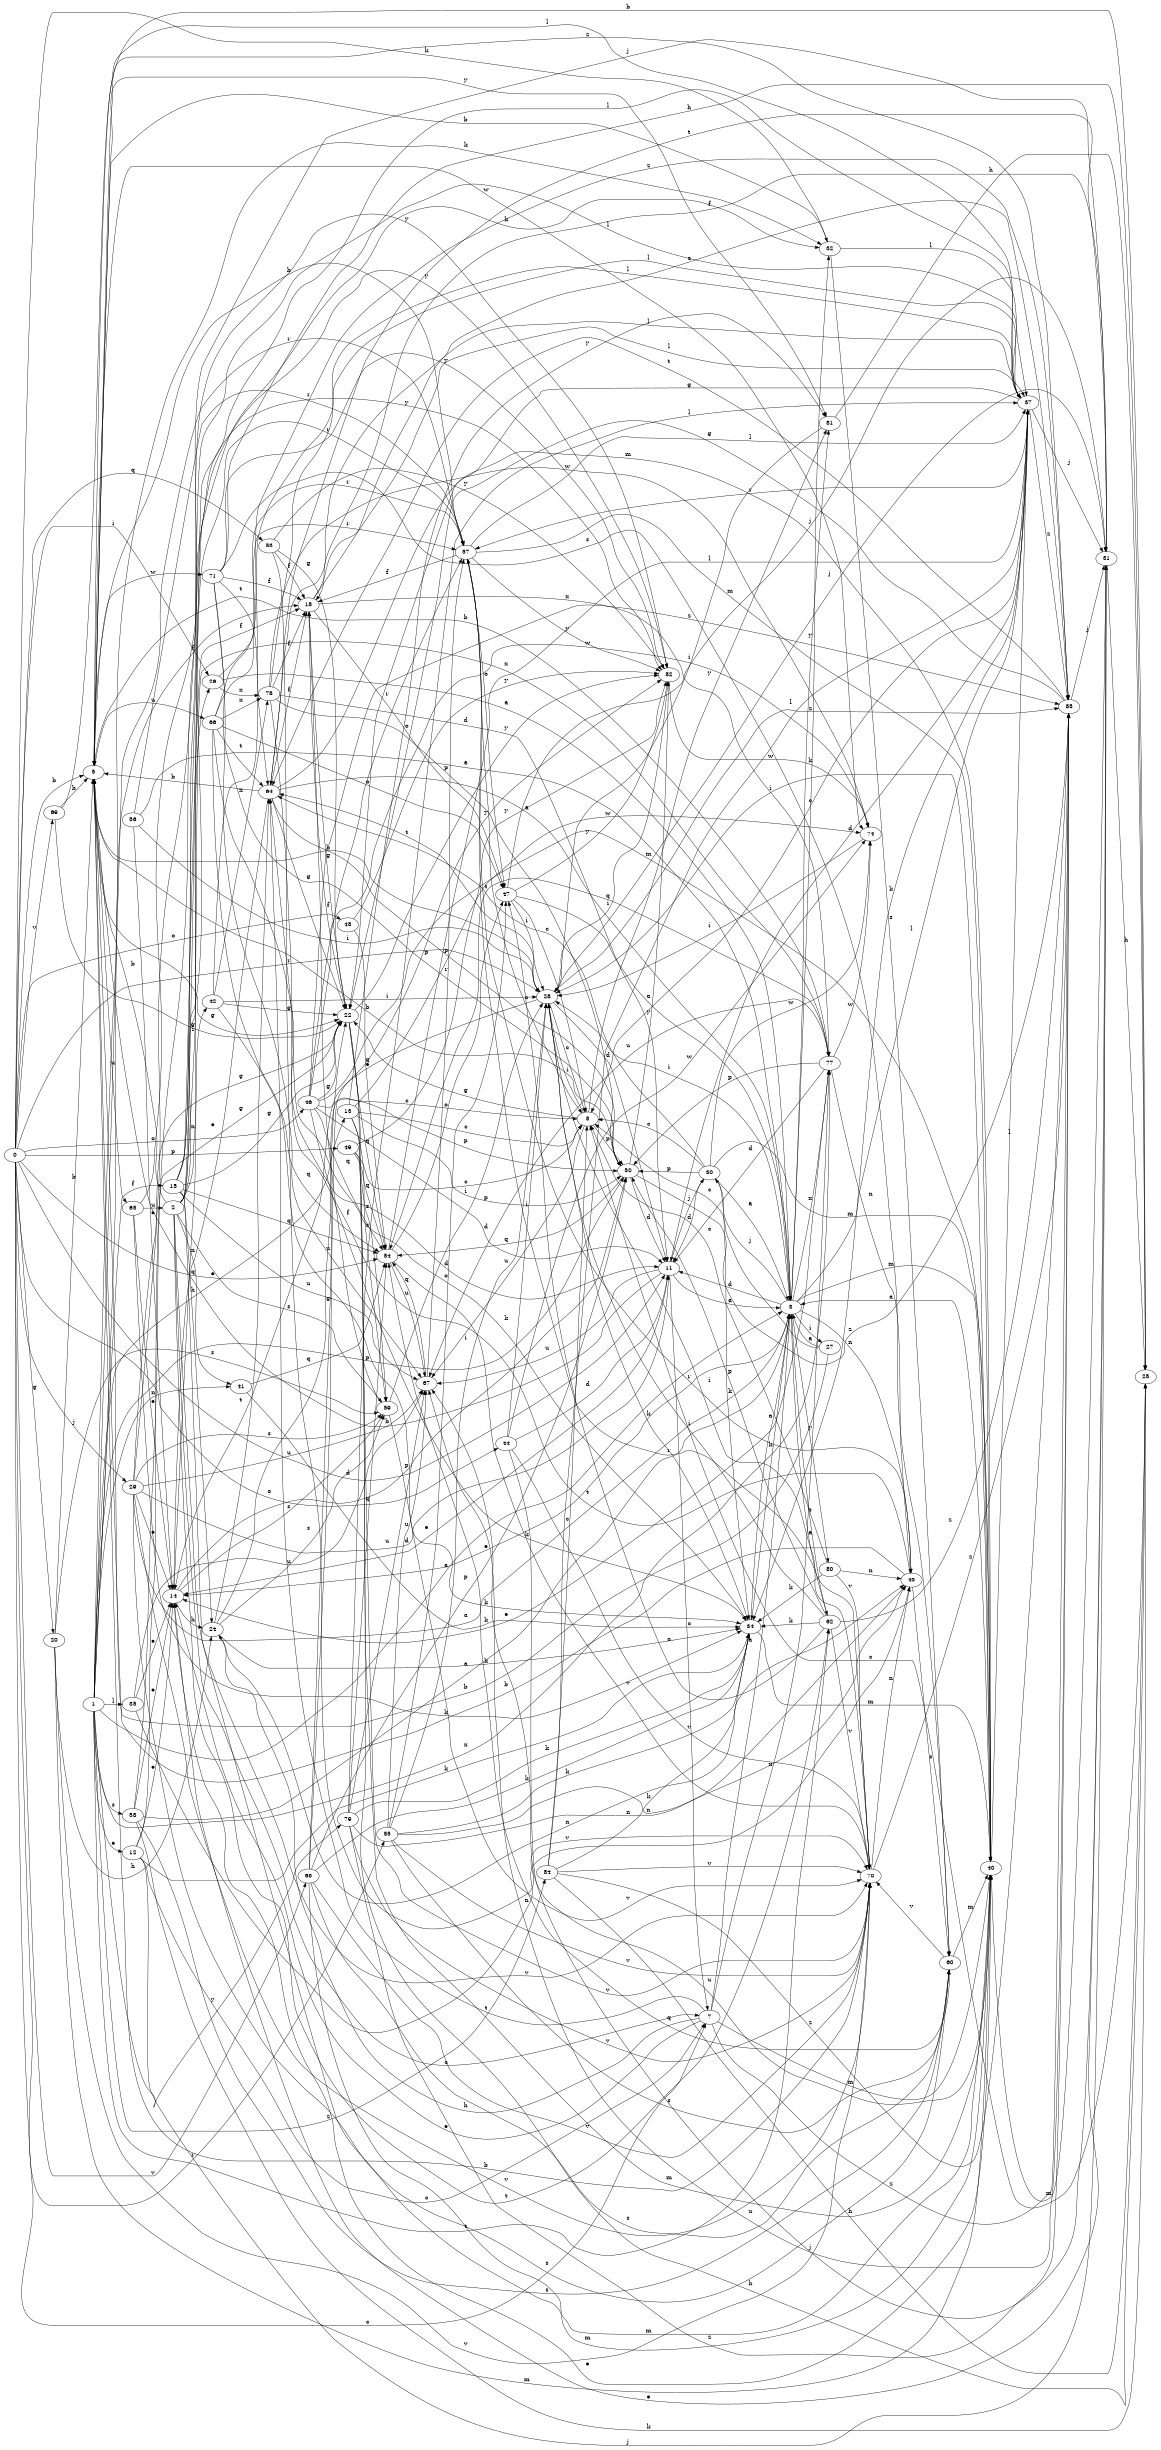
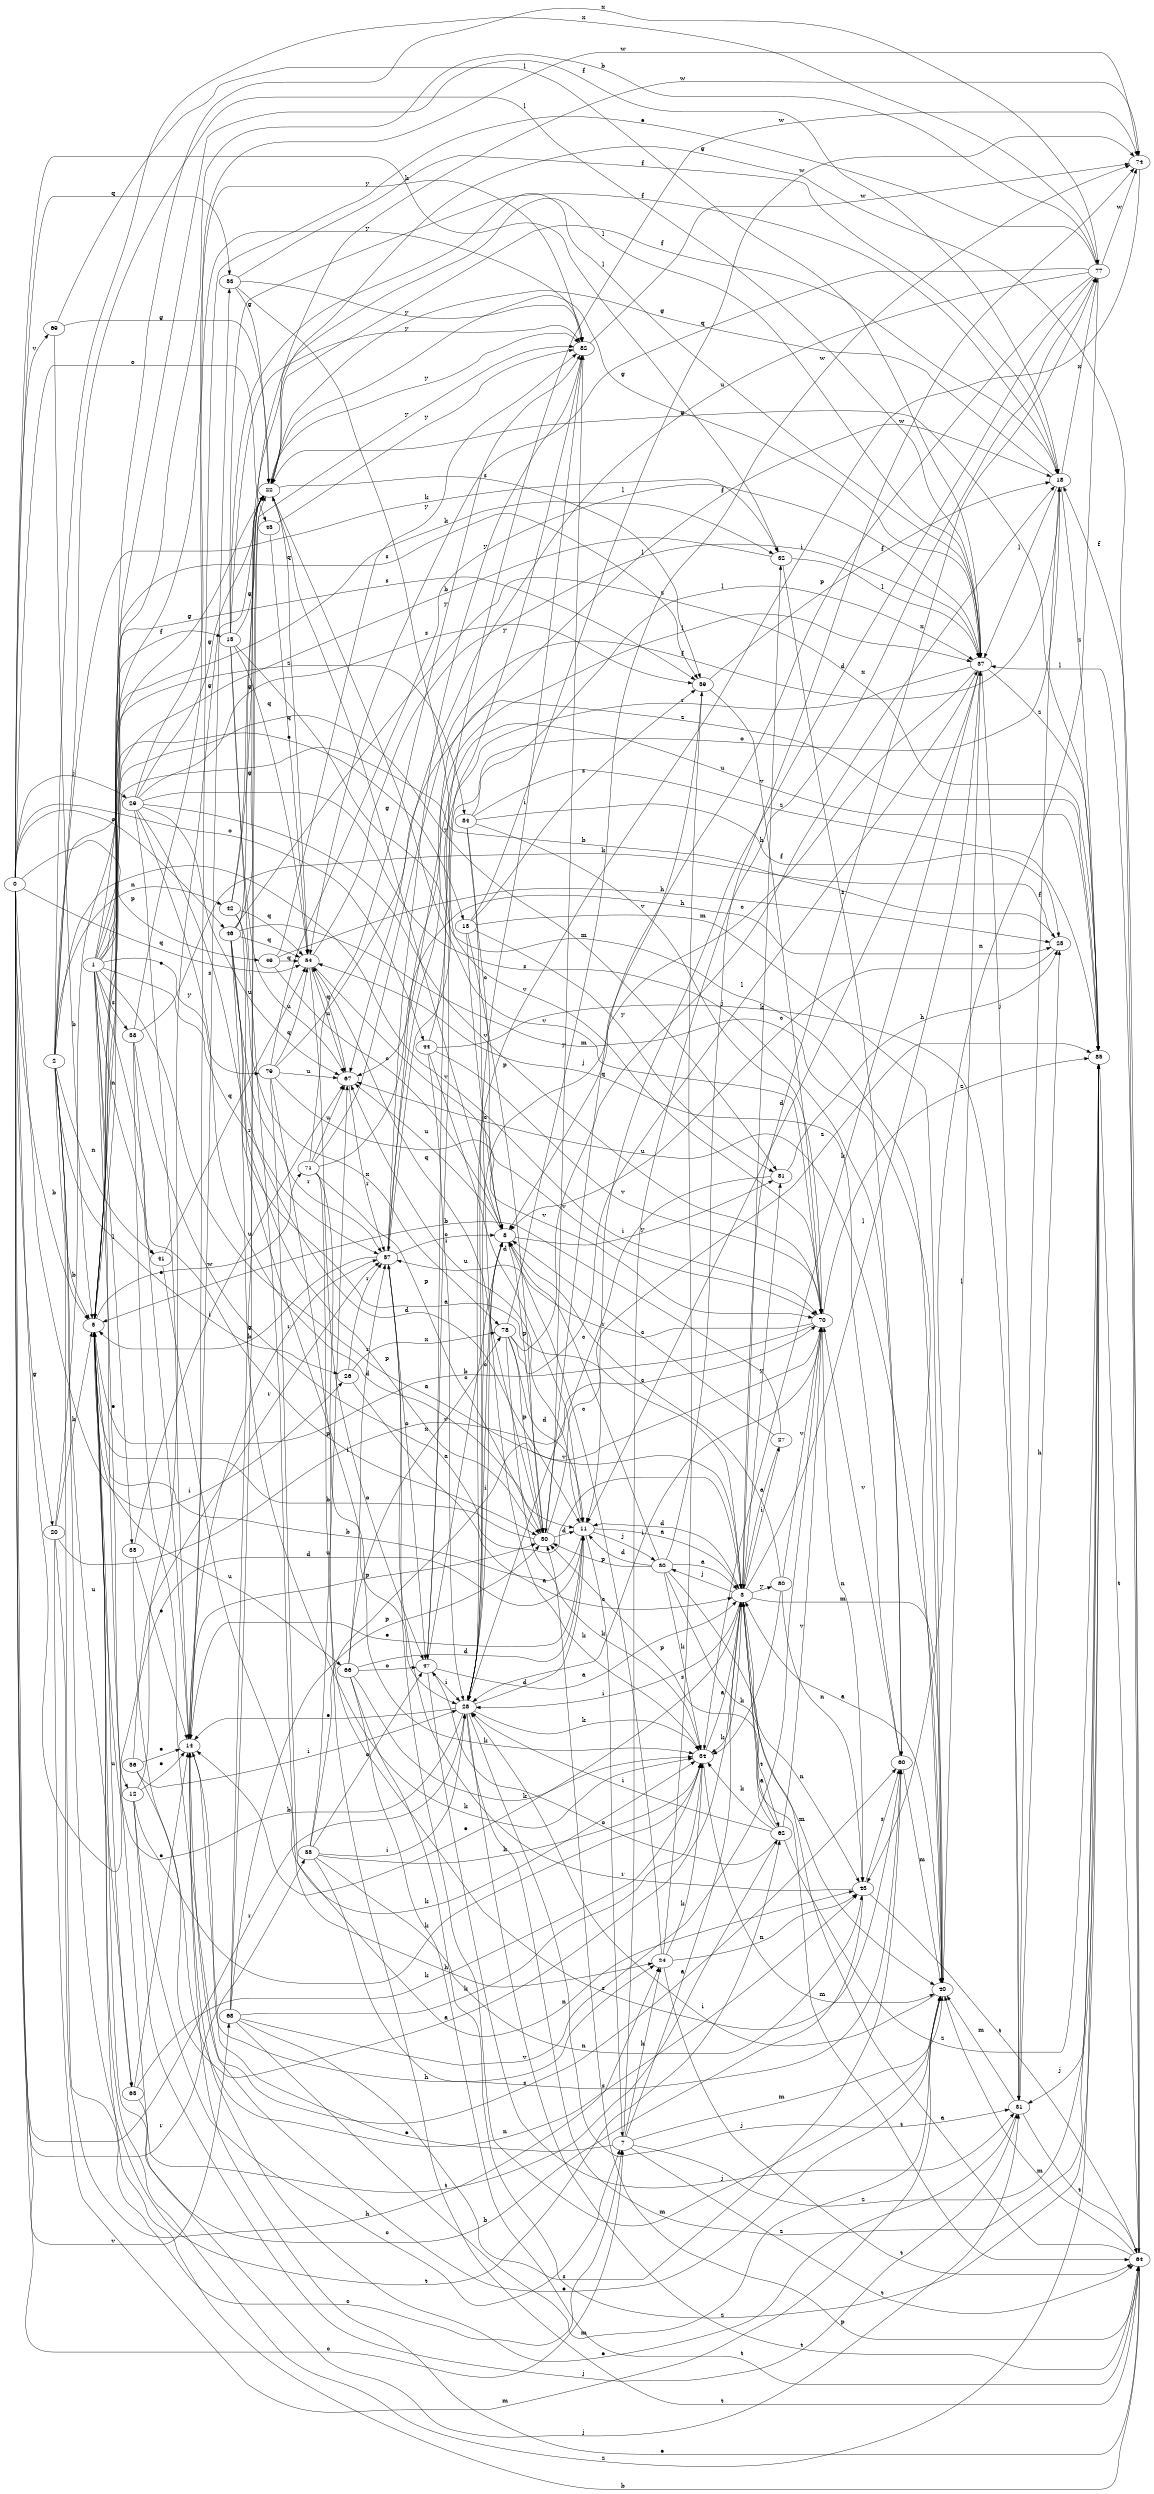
(466, 1192) -> (584, 1063)
(148, 1208) -> (82, 1576)
(287, 1512) -> (211, 1016)
